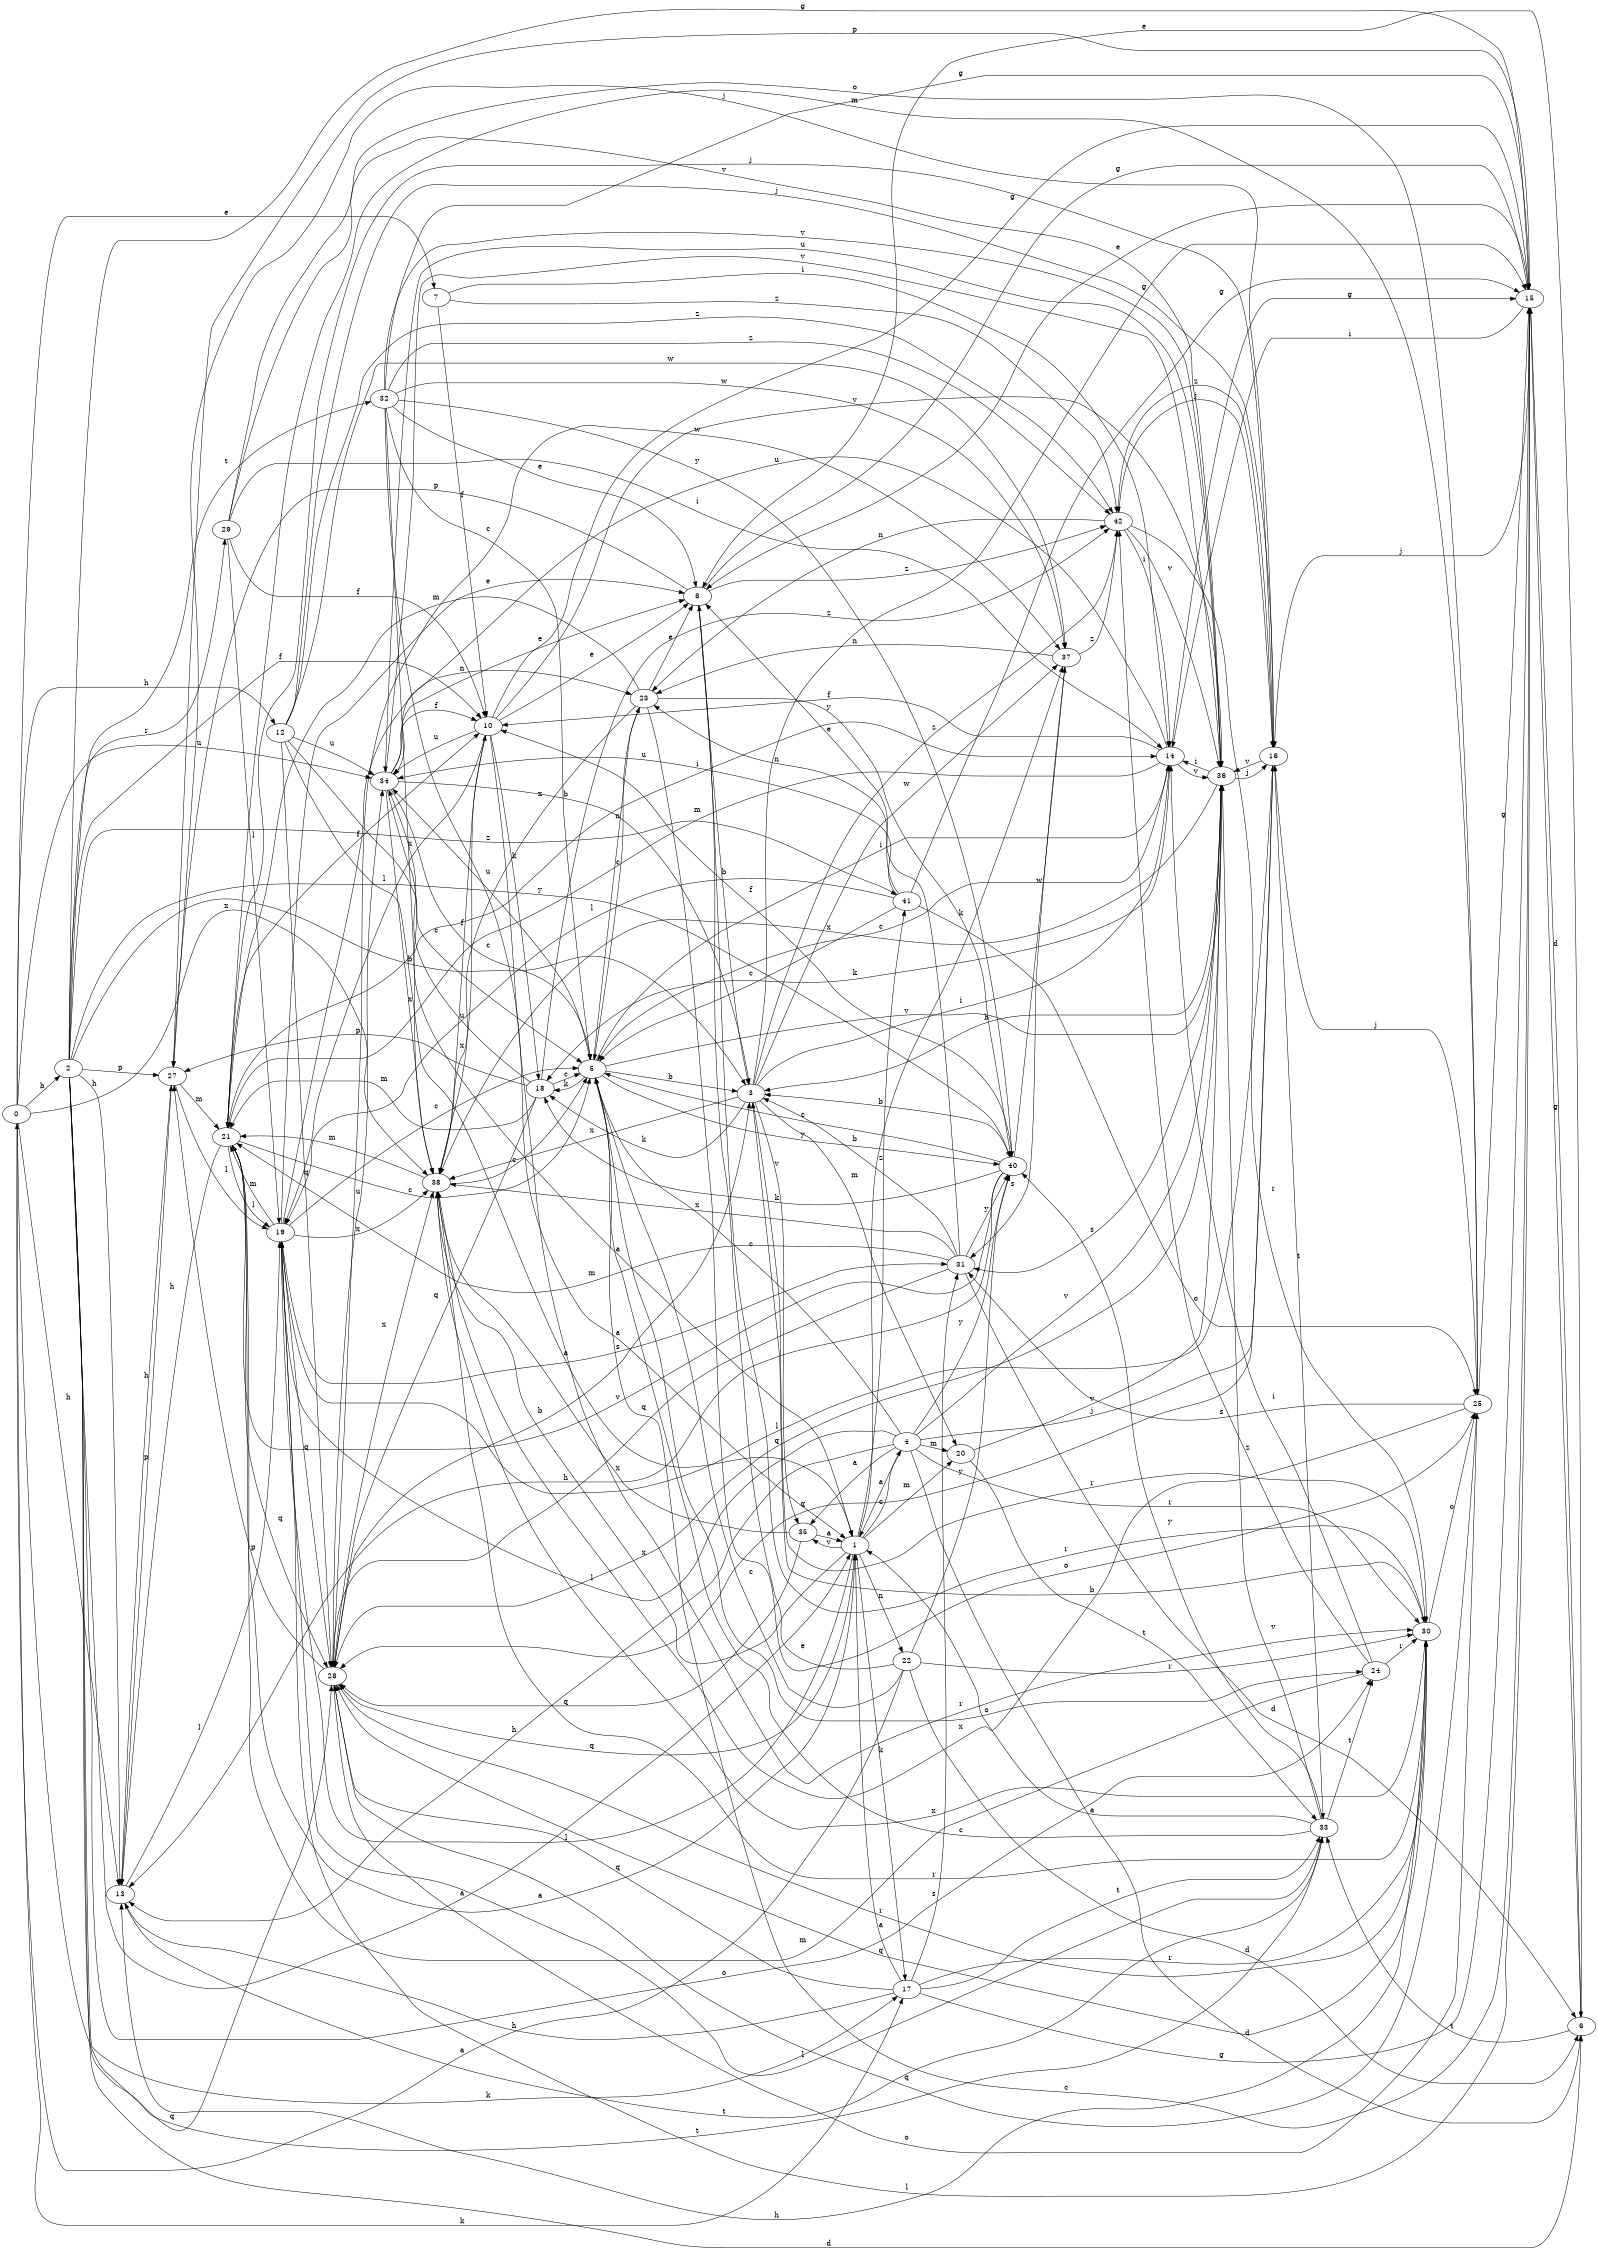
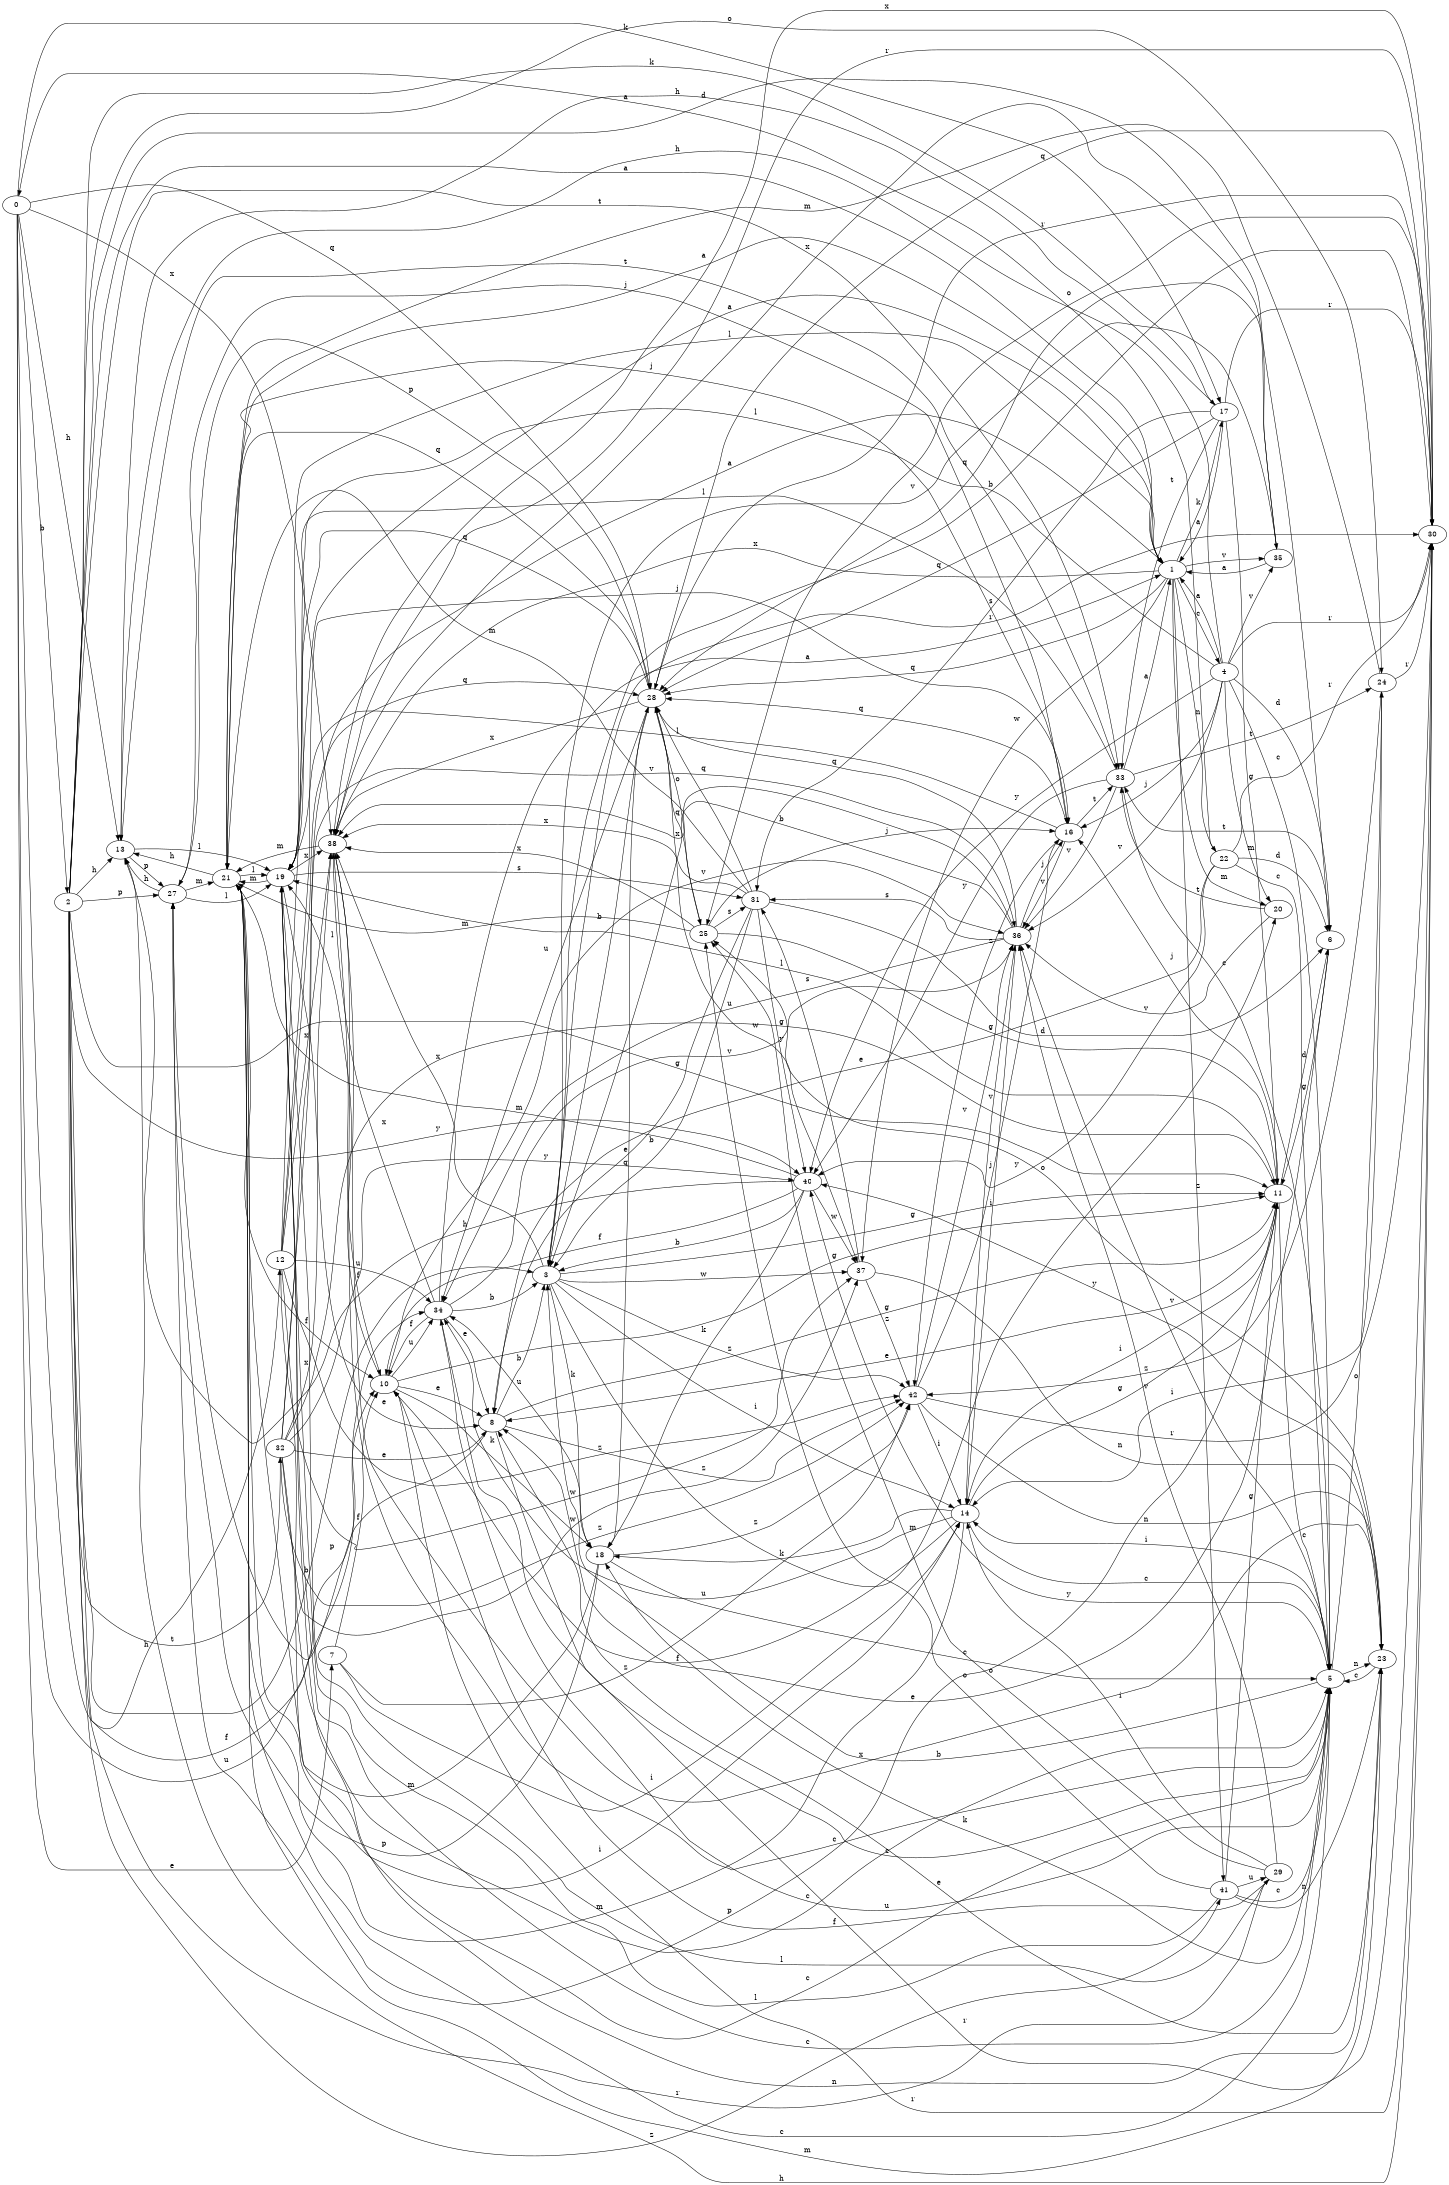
(1530, 299) -> (1278, 1194)
(683, 765) -> (1249, 1883)
(961, 913) -> (1017, 719)
(472, 964) -> (305, 1065)
(795, 1119) -> none
(618, 1398) -> (519, 1108)
(303, 1442) -> (350, 531)
(855, 1463) -> (1251, 597)
